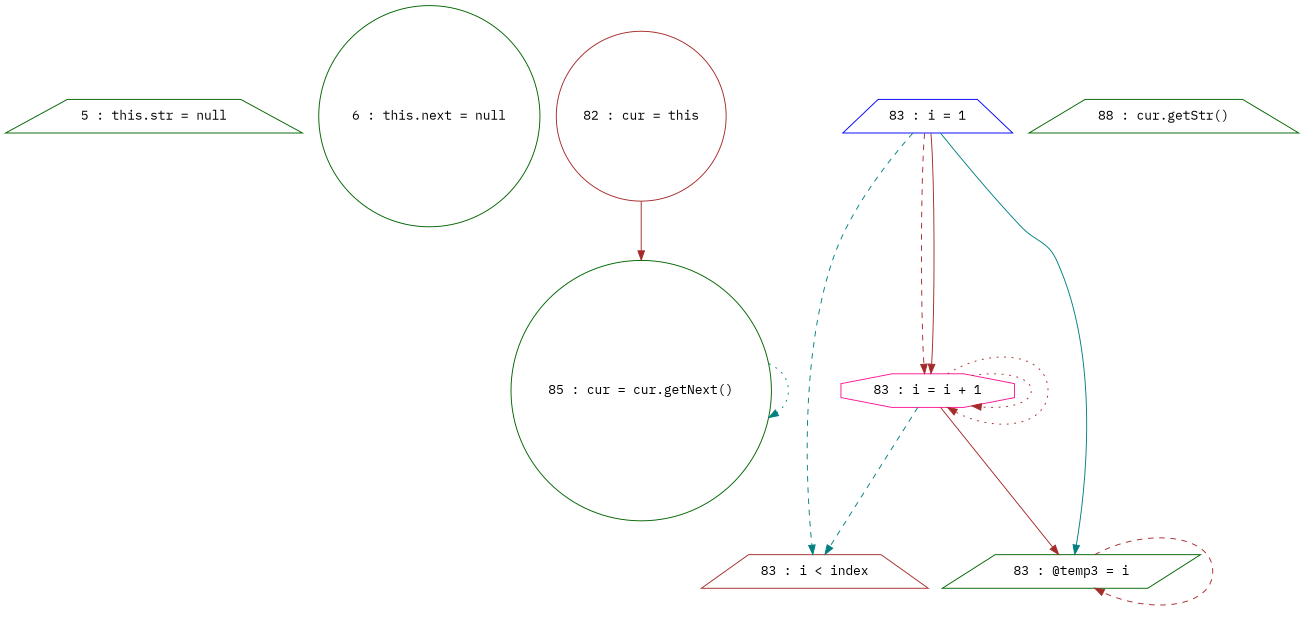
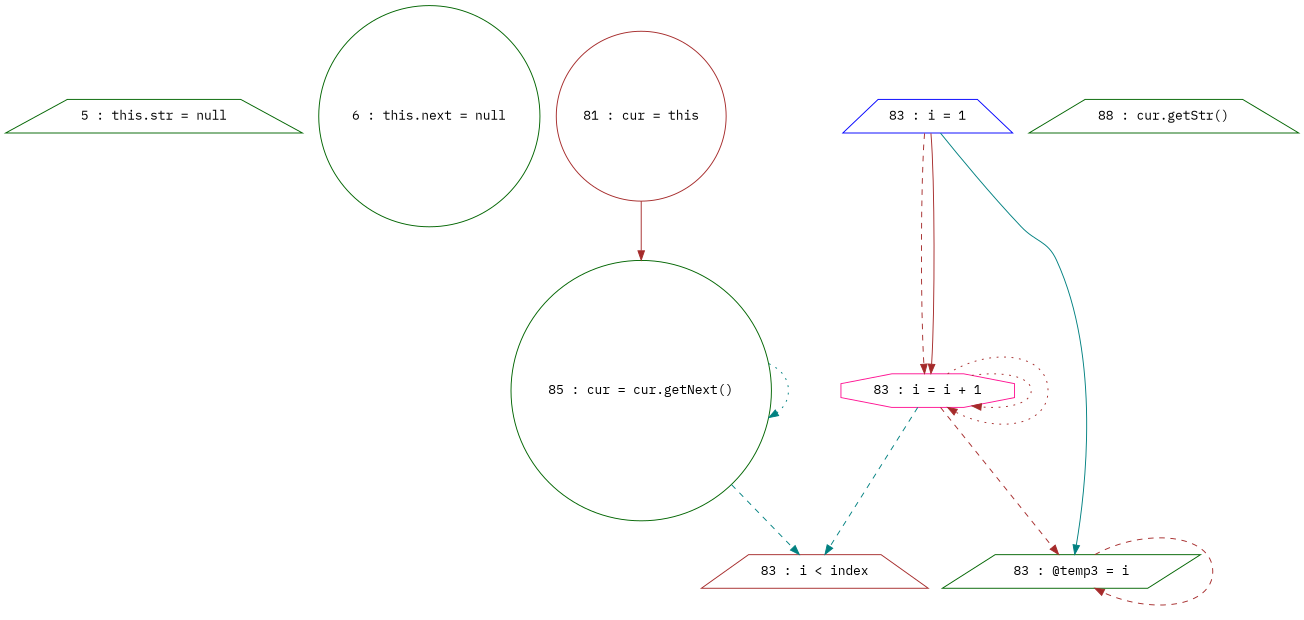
(641, 116) -> (641, 116)
(817, 326) -> (762, 516)
(997, 477) -> (997, 477)
